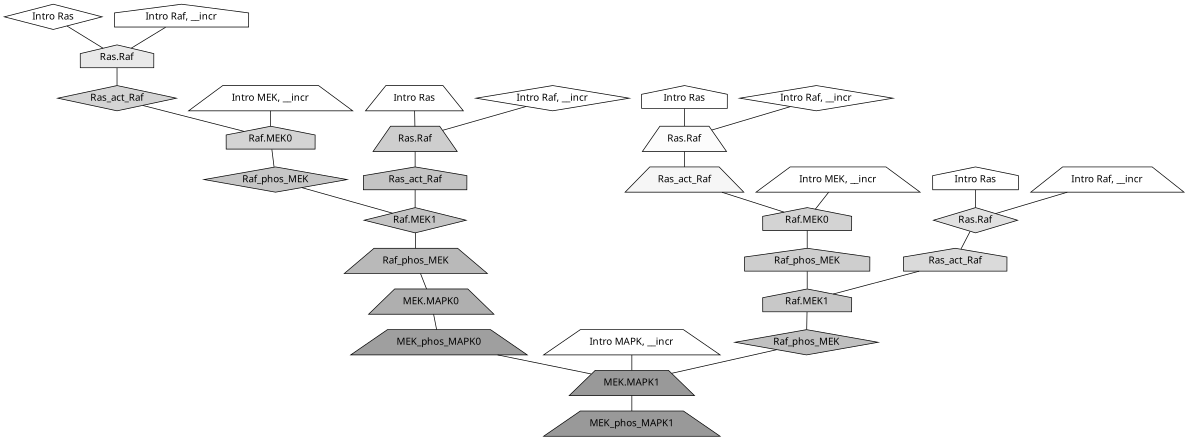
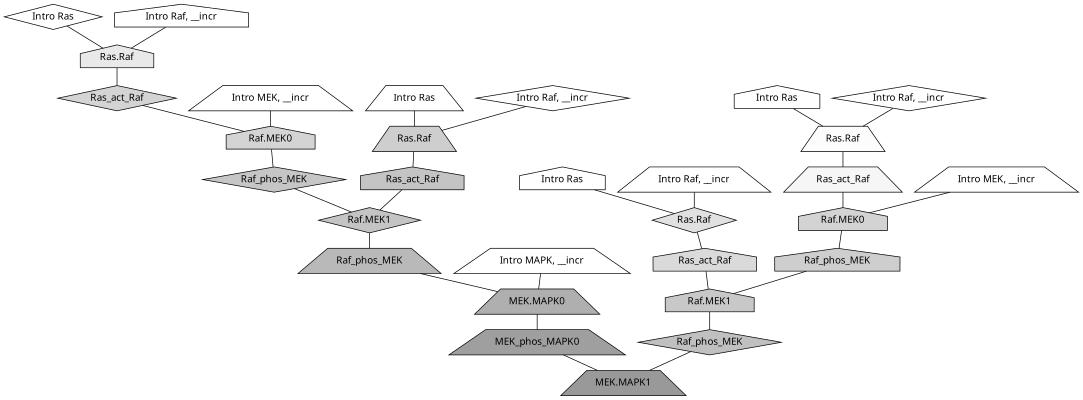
(632, 363) -> (540, 281)
(632, 424) -> none
